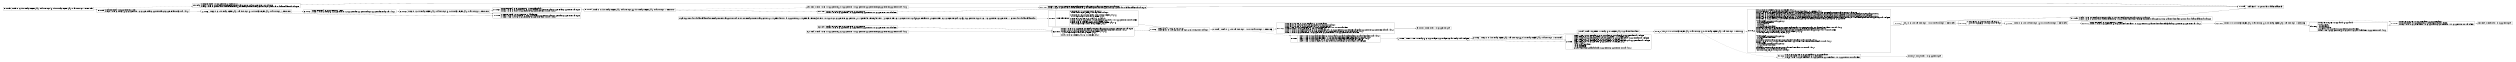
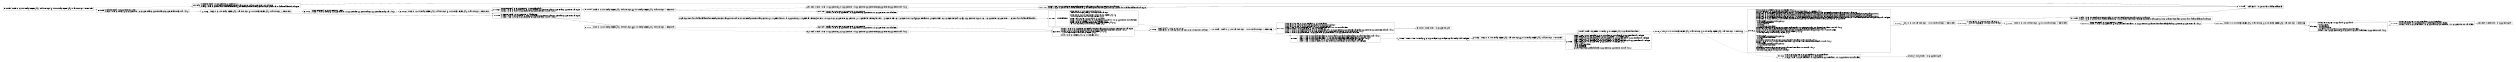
(1063, 18) -> (1062, 18)
none -> (630, 27)
